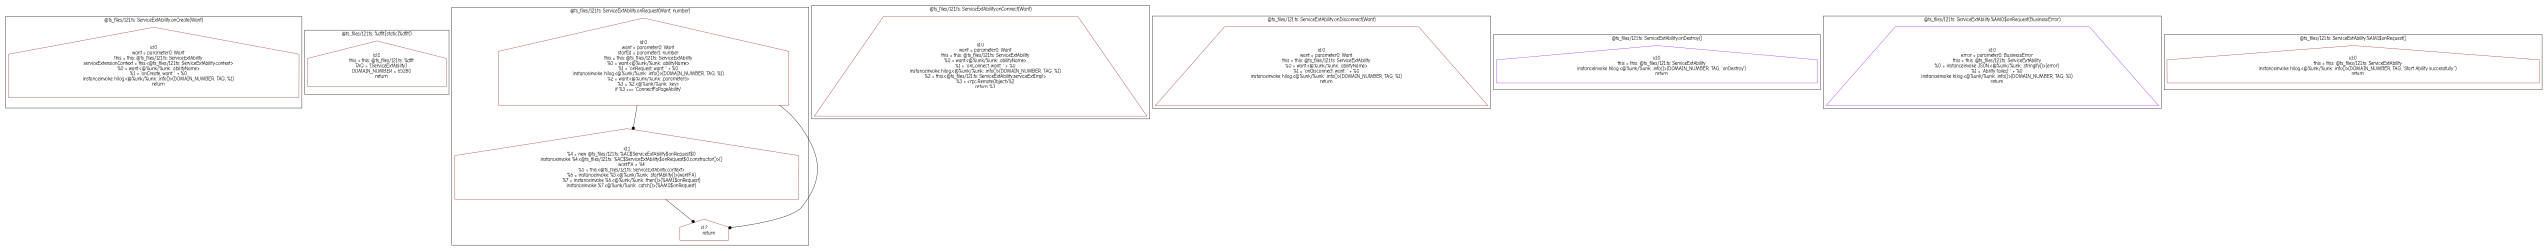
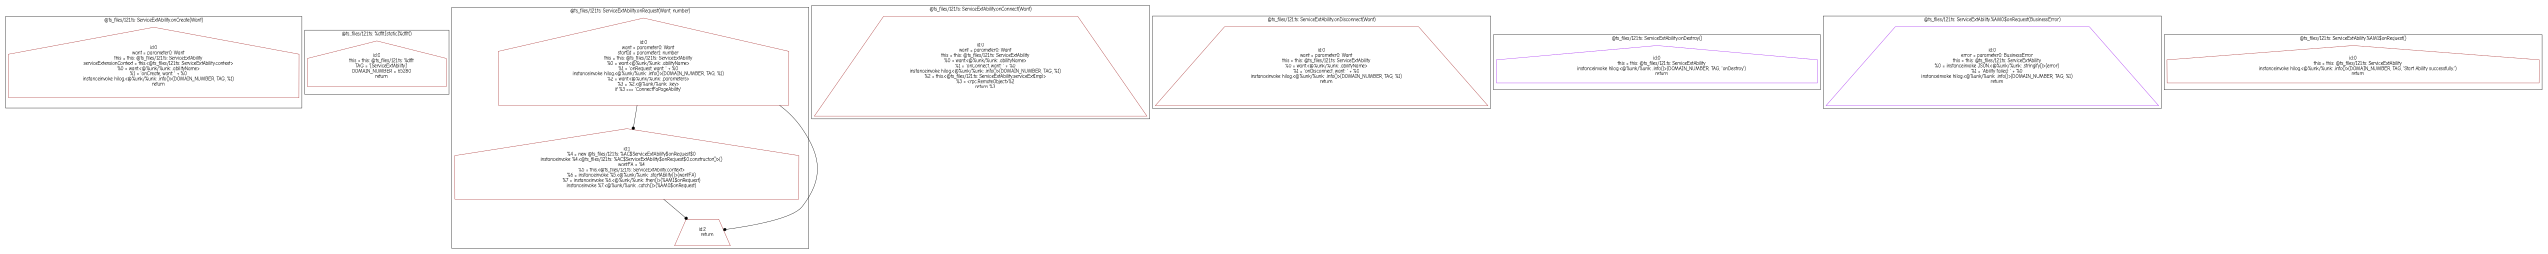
(704, 231) -> (702, 232)
